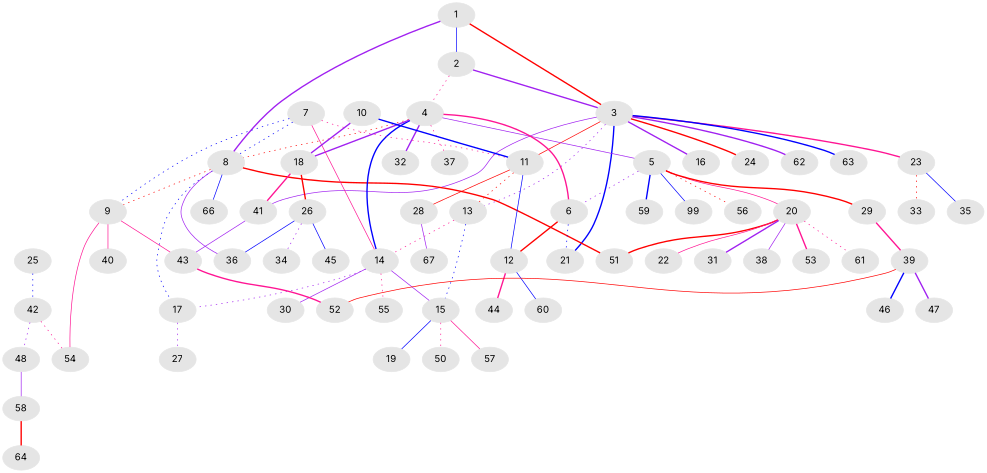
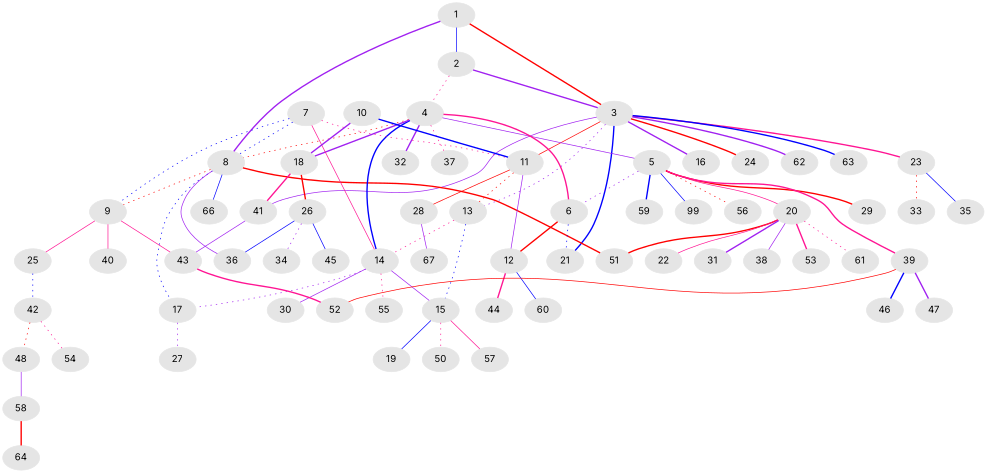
(516, 215) -> (516, 215)
(888, 236) -> (813, 198)
(75, 282) -> (70, 236)
(27, 335) -> (27, 335)
